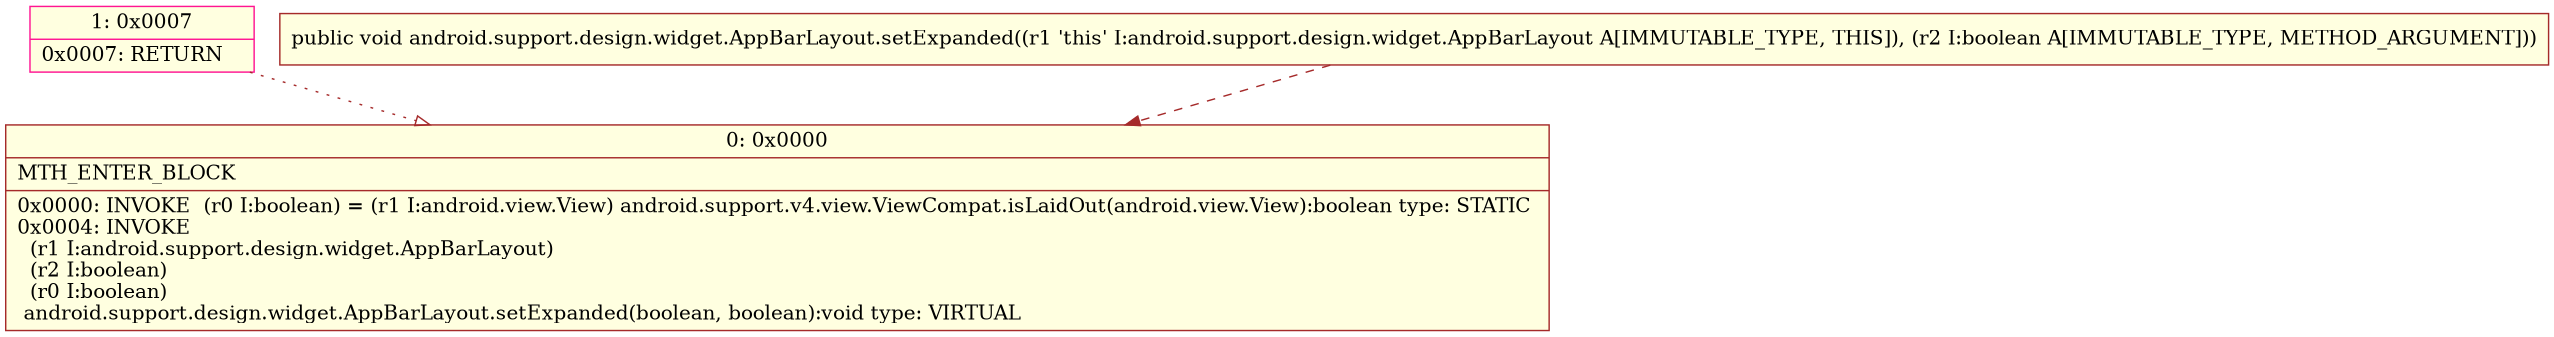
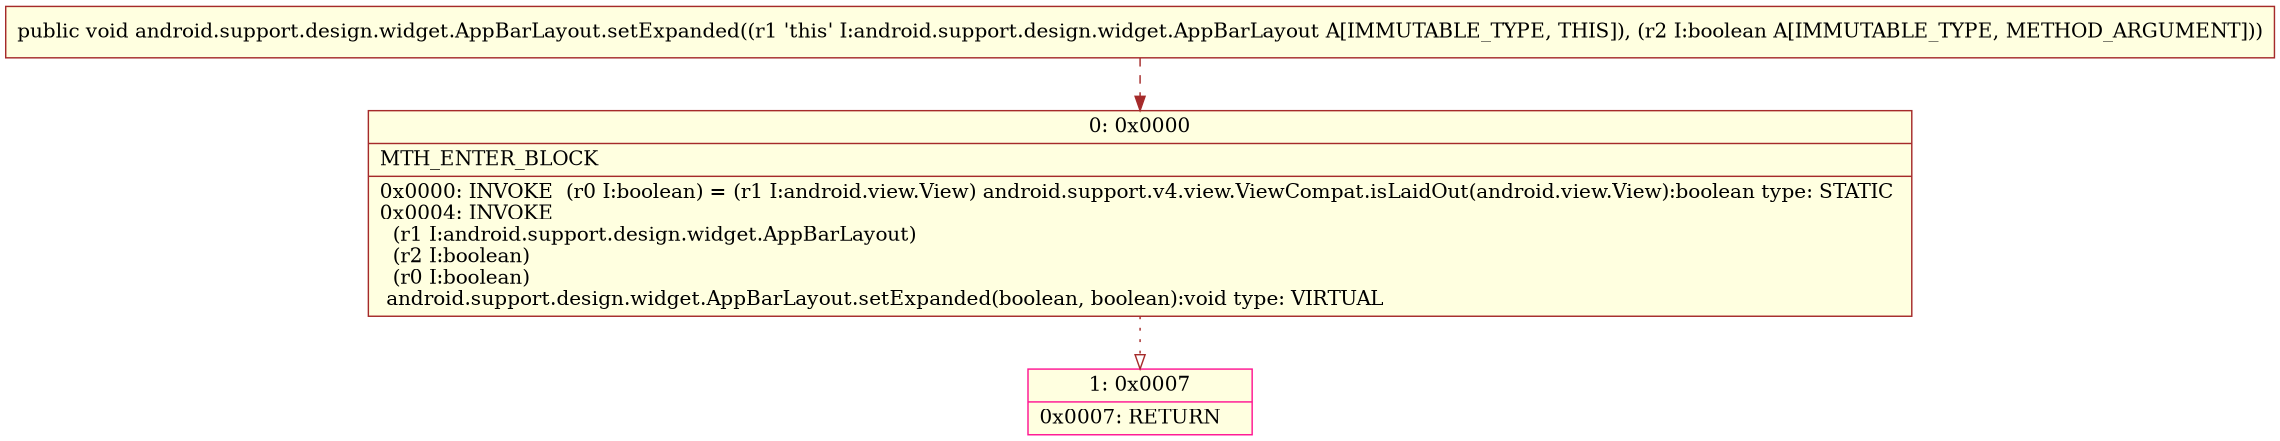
(333, 96) -> (1140, 335)
